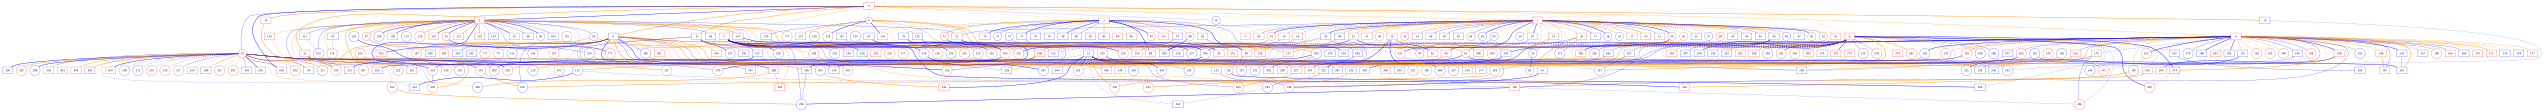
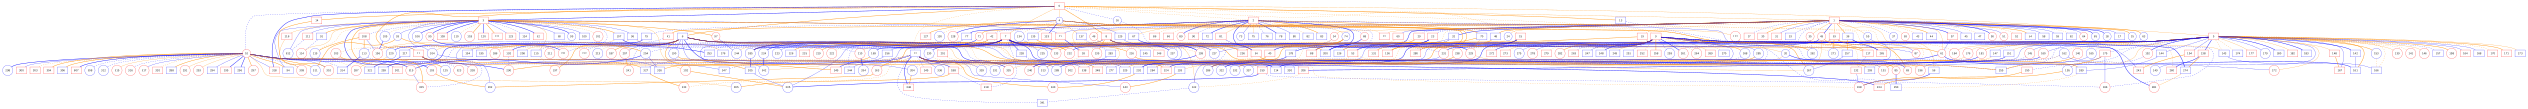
(539, 7) -> (636, 9)
(1271, 36) -> none
